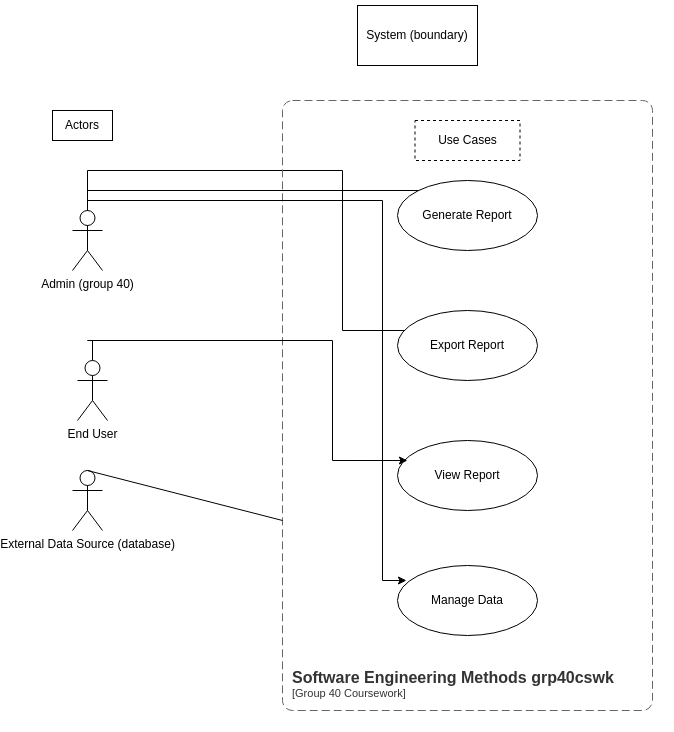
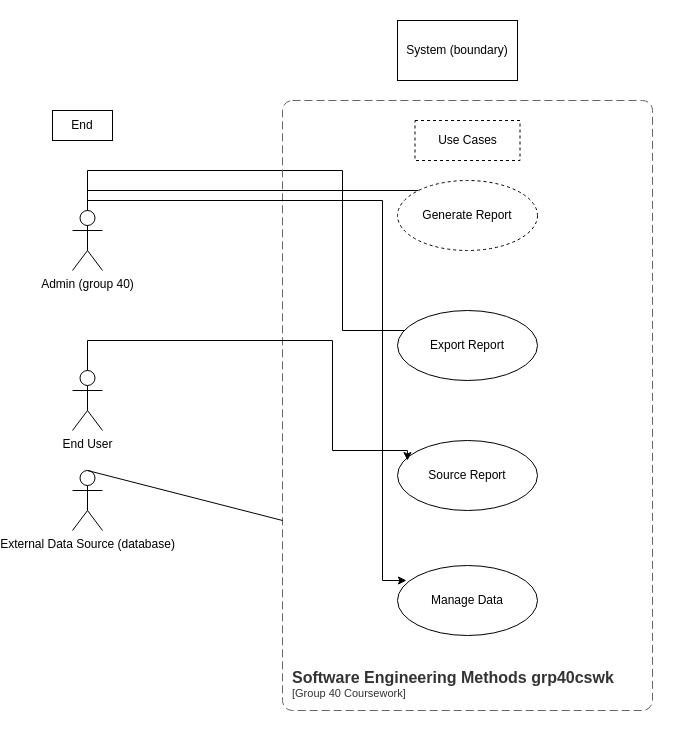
(418, 36) -> (458, 51)
(83, 126) -> (83, 126)
(468, 216) -> (468, 216)
(93, 391) -> (88, 401)
(468, 476) -> (468, 476)
